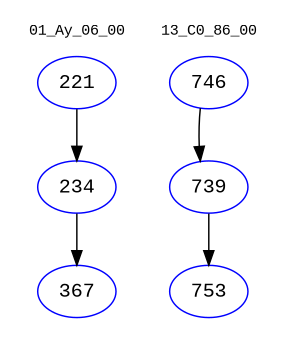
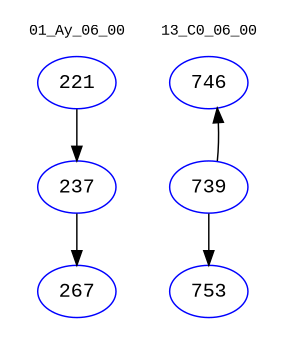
(210, 31) -> (210, 31)
(199, 127) -> (218, 142)
(77, 187) -> (77, 187)
(77, 291) -> (77, 291)
